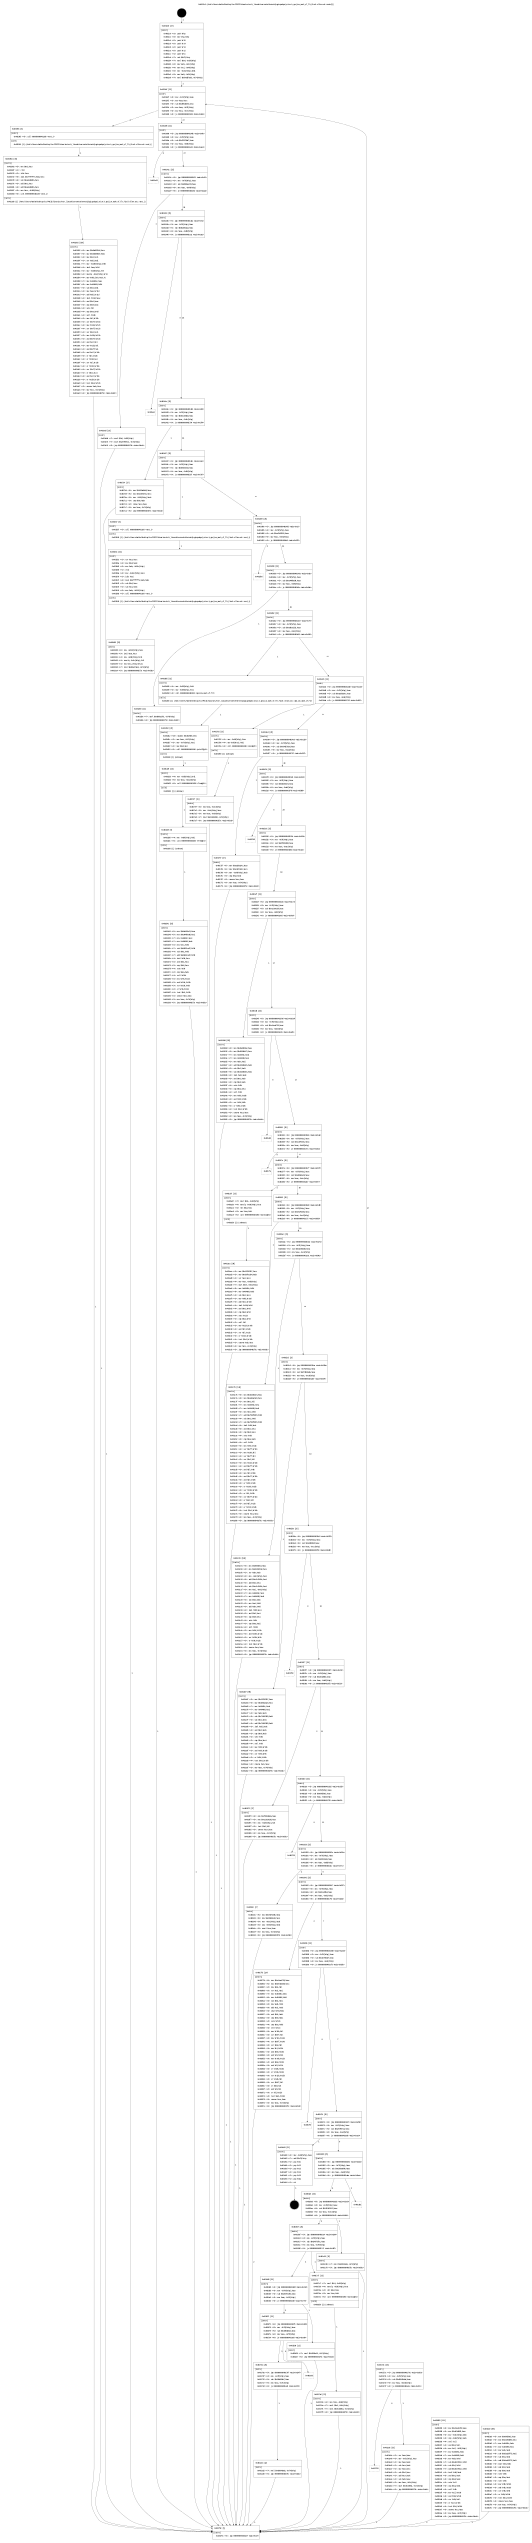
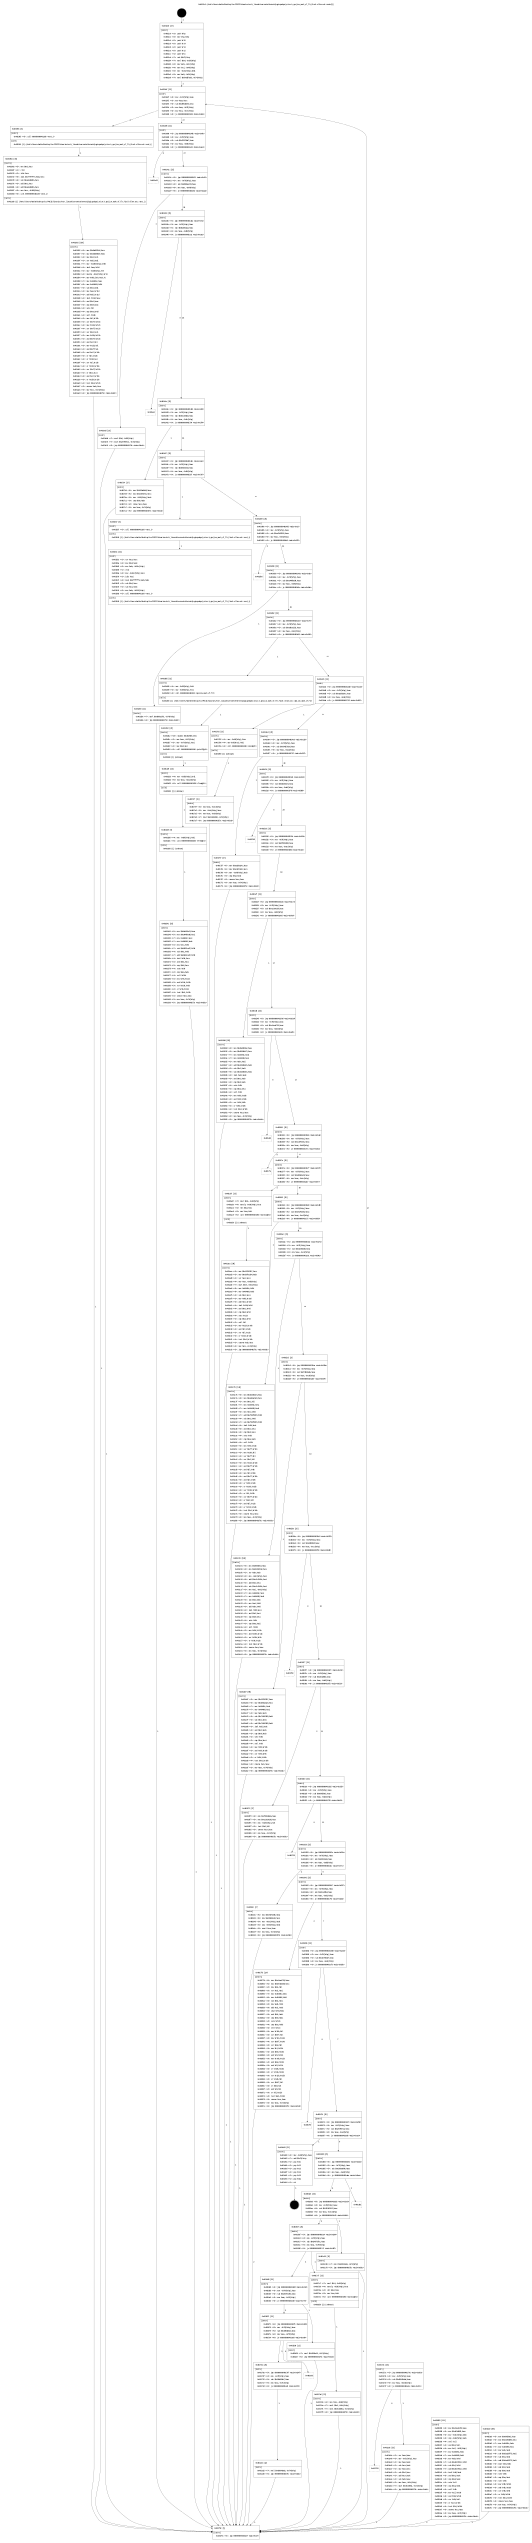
(131, 657) -> none
